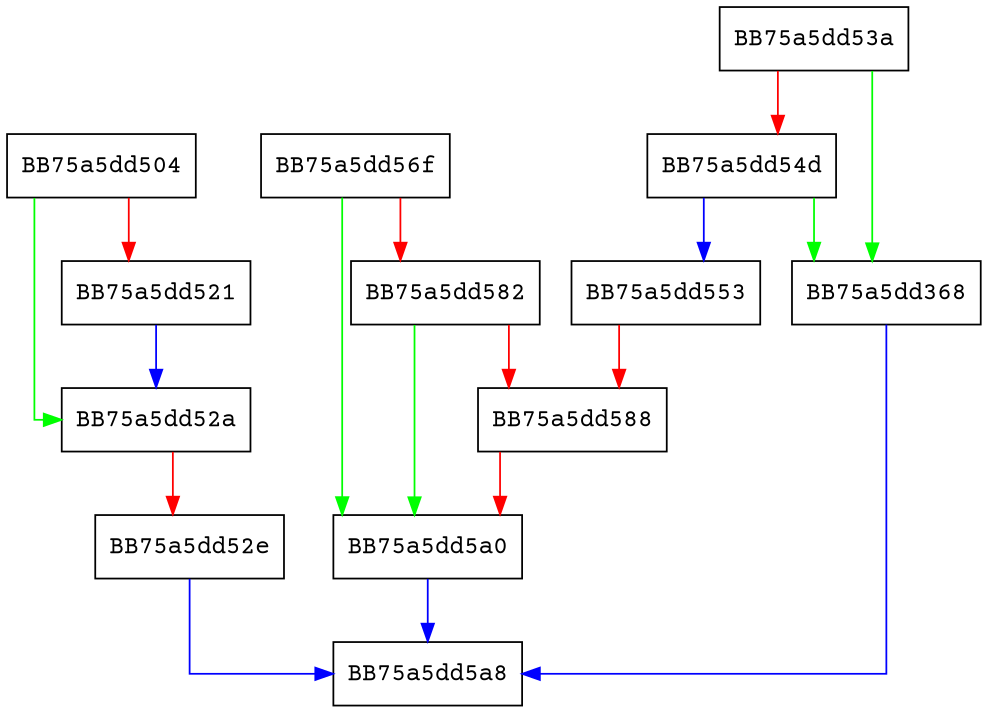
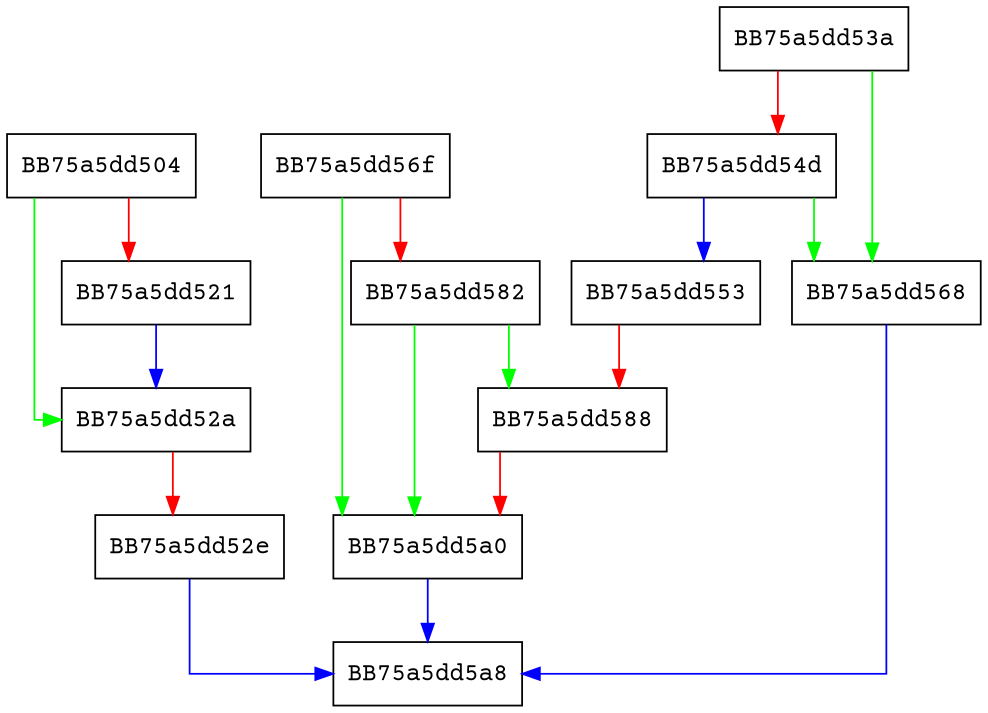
(886, 293) -> (886, 293)
(509, 347) -> (509, 347)
